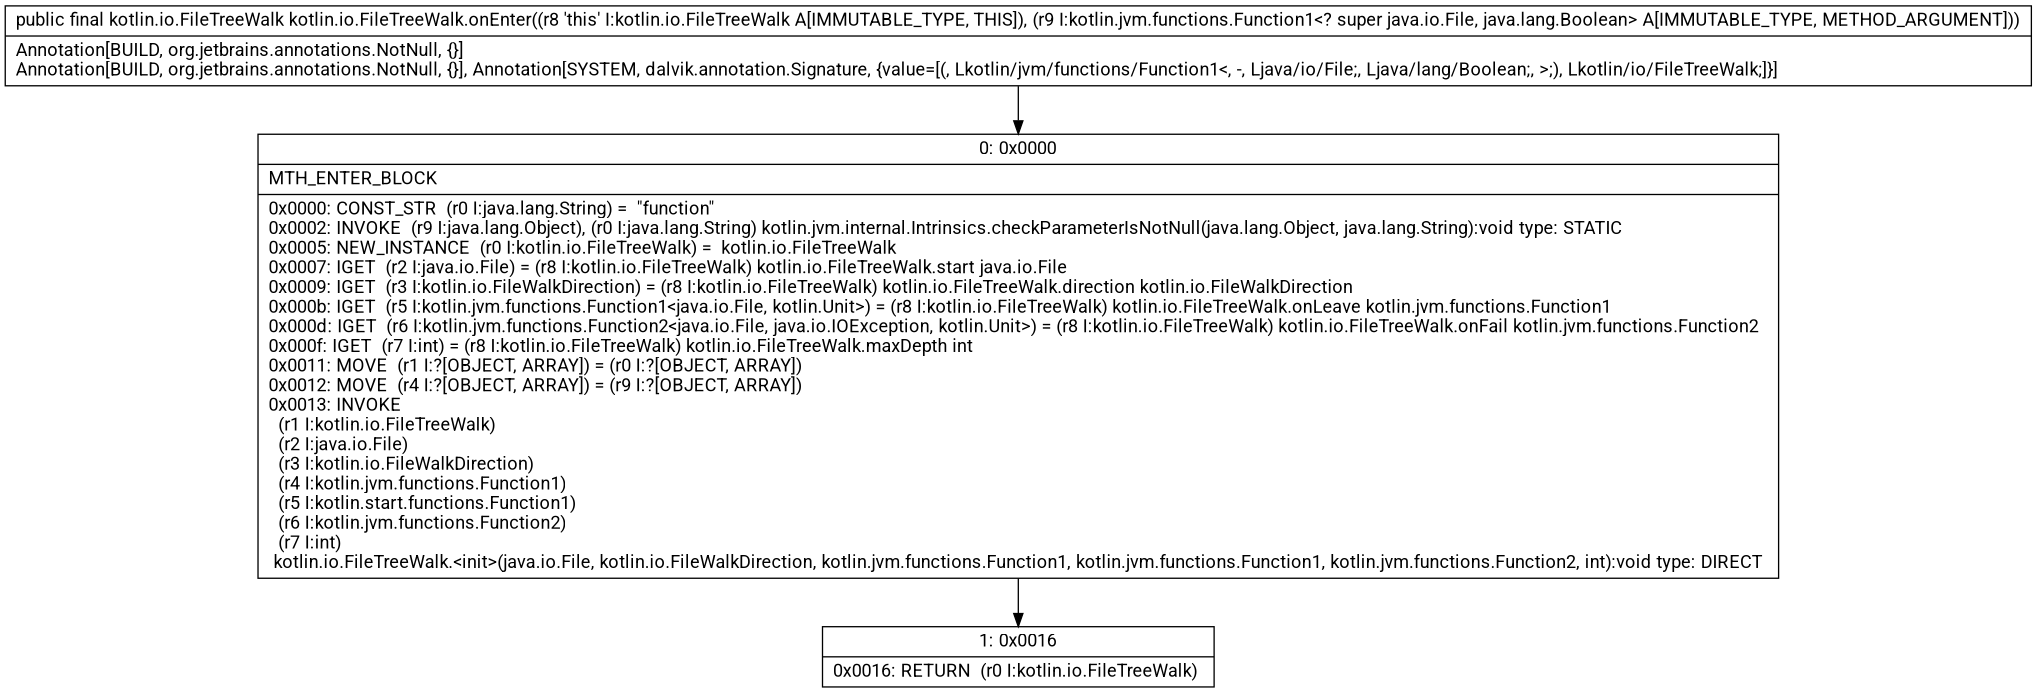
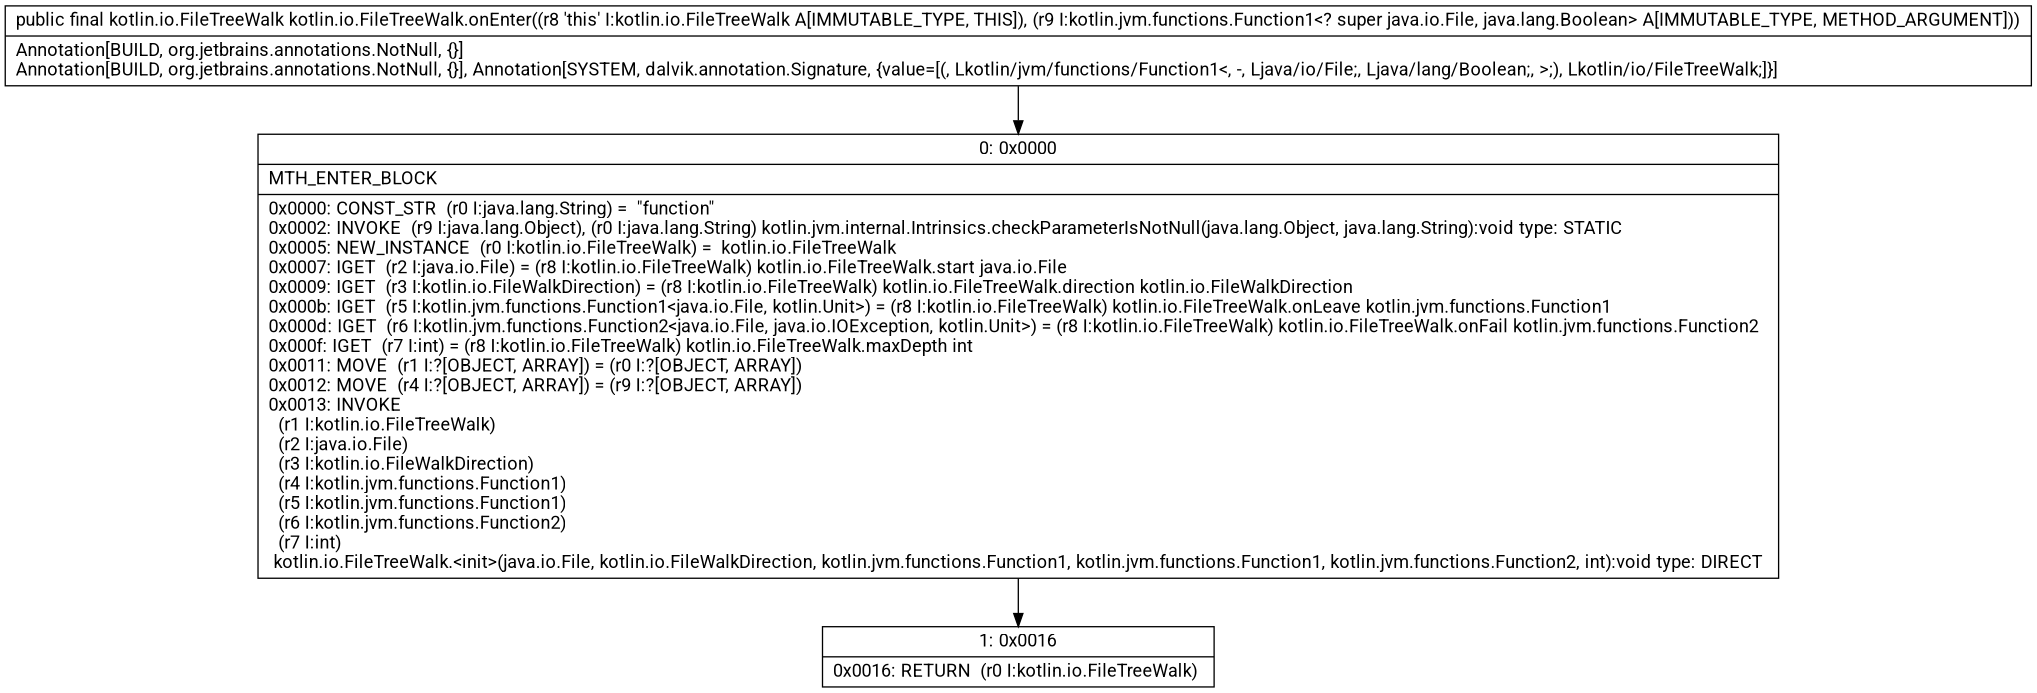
(422, 504) -> (418, 504)
